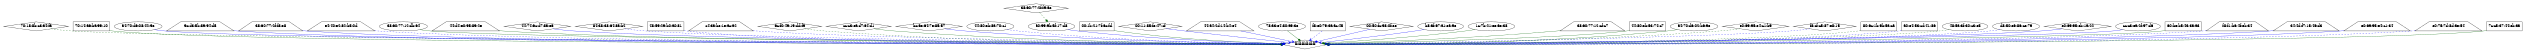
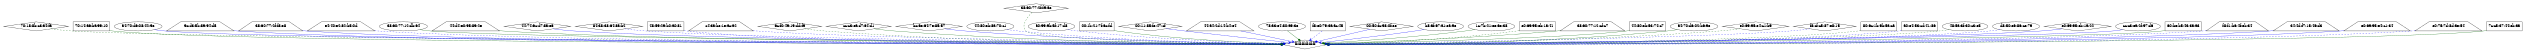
(1043, 16) -> (1142, 41)
none -> (1537, 26)
(1175, 39) -> (1175, 39)
